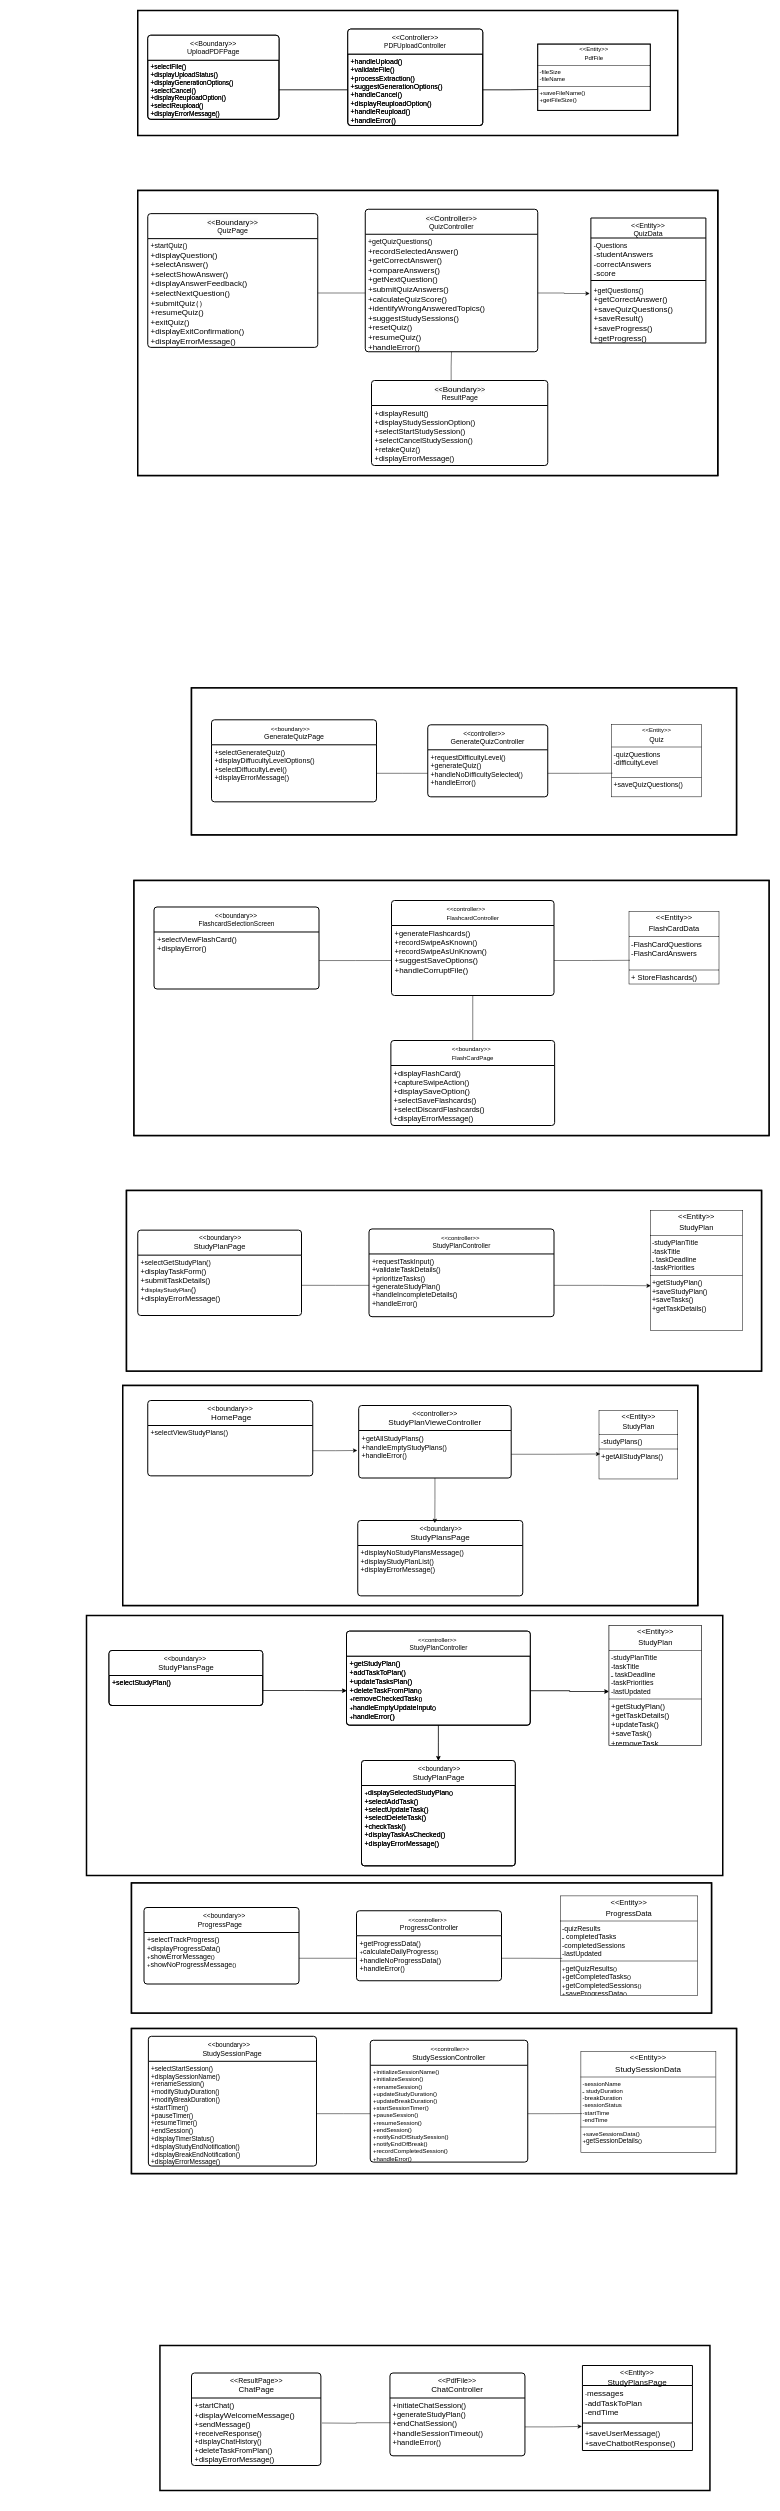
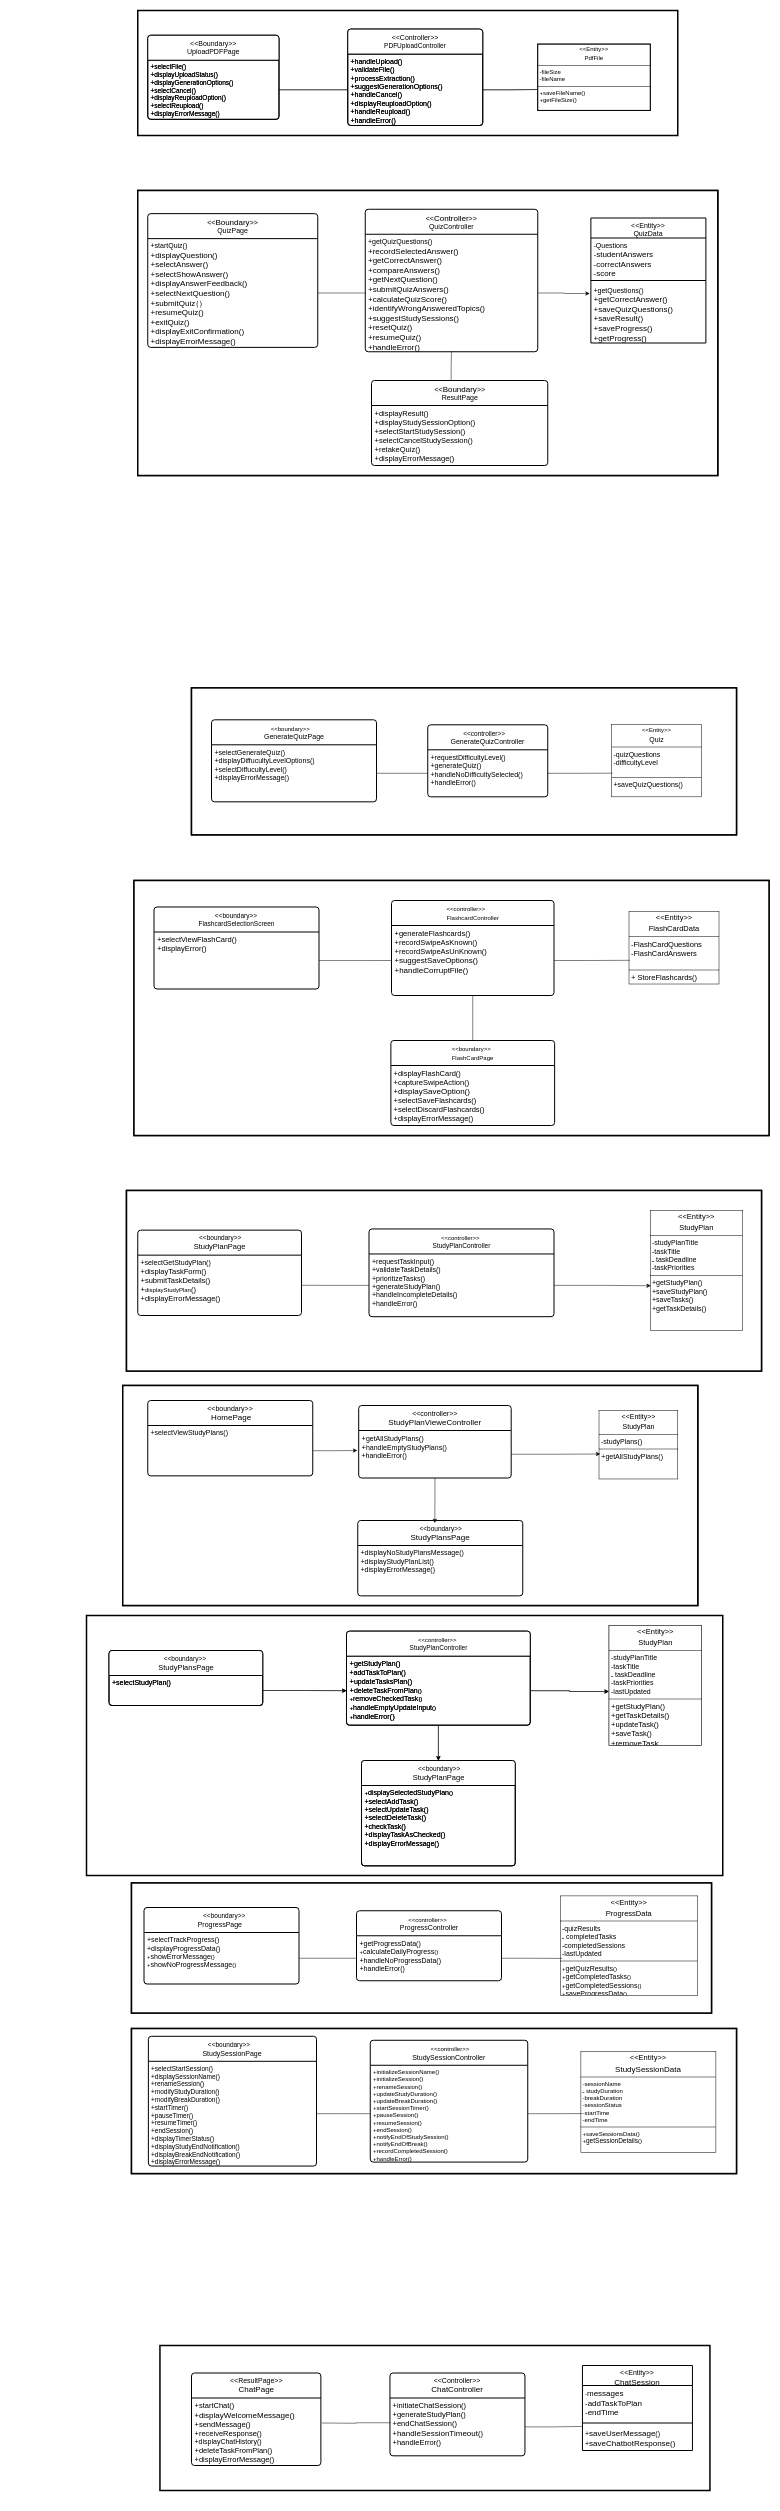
(637, 2376) -> (637, 2376)
(457, 2385) -> (457, 2385)
(577, 2426) -> (578, 2426)
